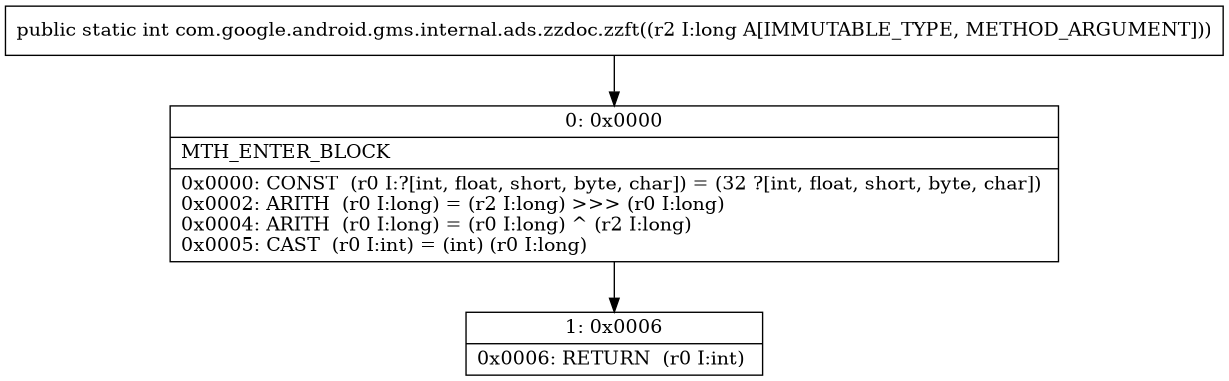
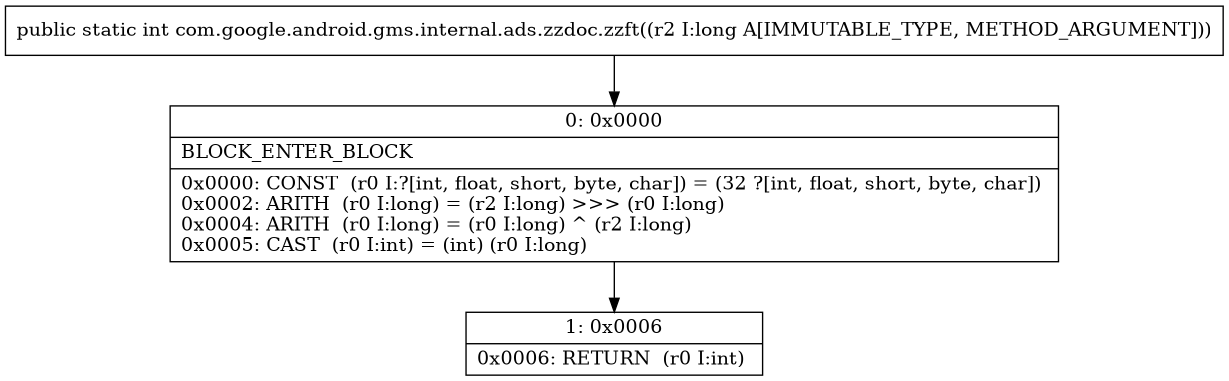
(286, 152) -> (297, 152)
